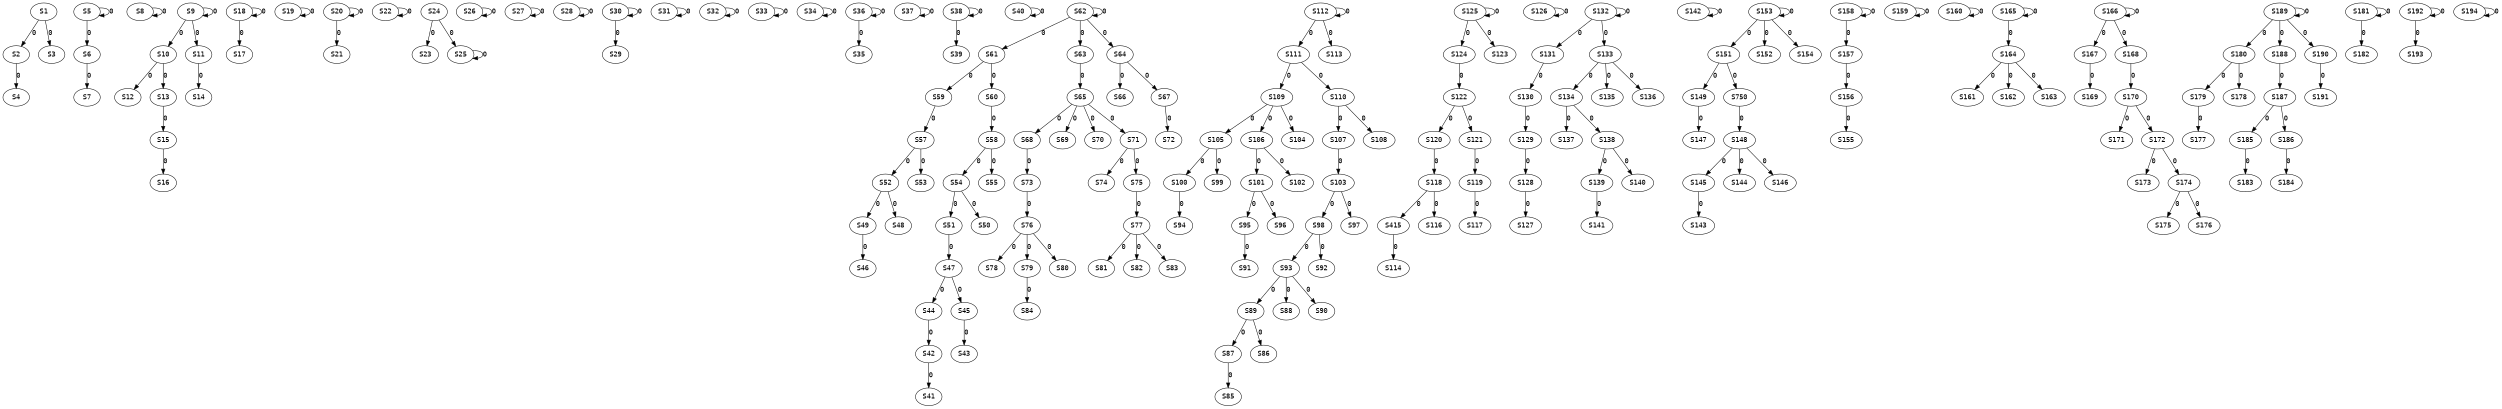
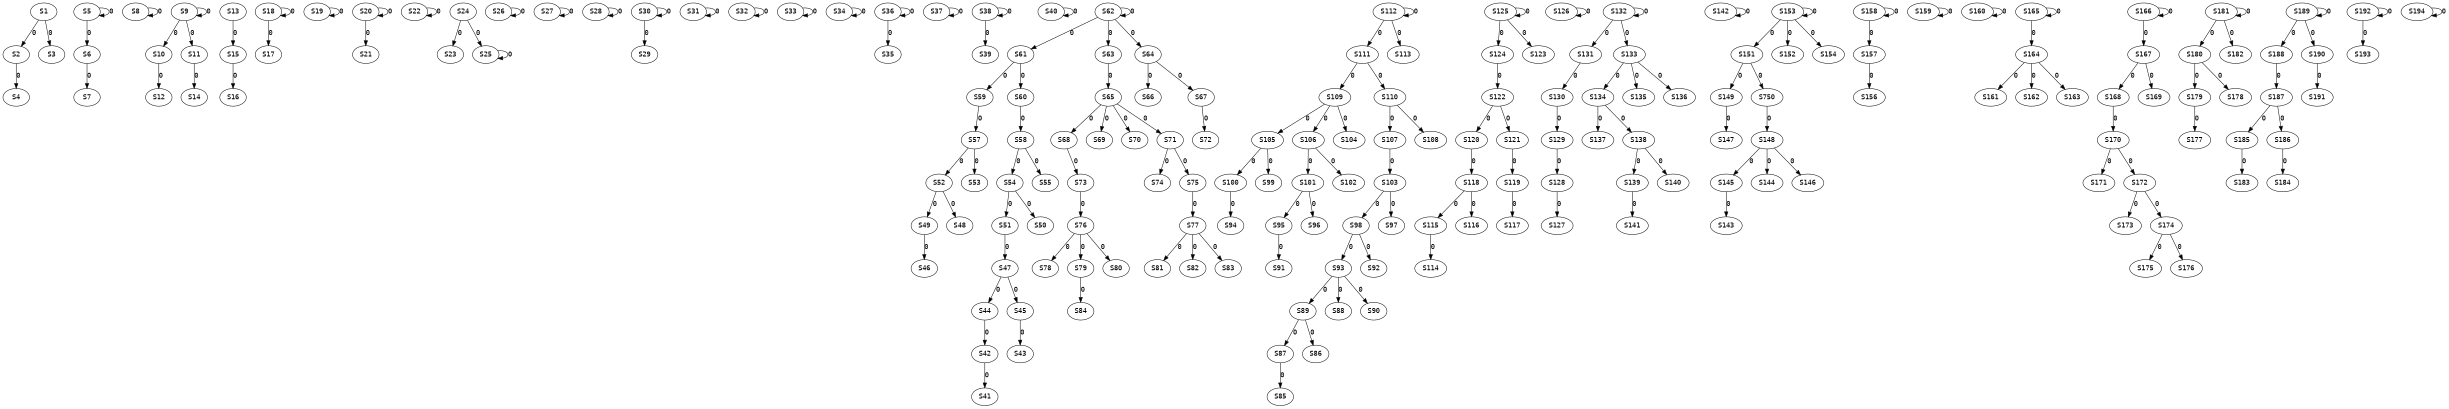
(2120, 31) -> (2130, 74)
(2261, 31) -> (2209, 31)
(163, 73) -> none
(1846, 140) -> none
(1393, 226) -> (1431, 226)
